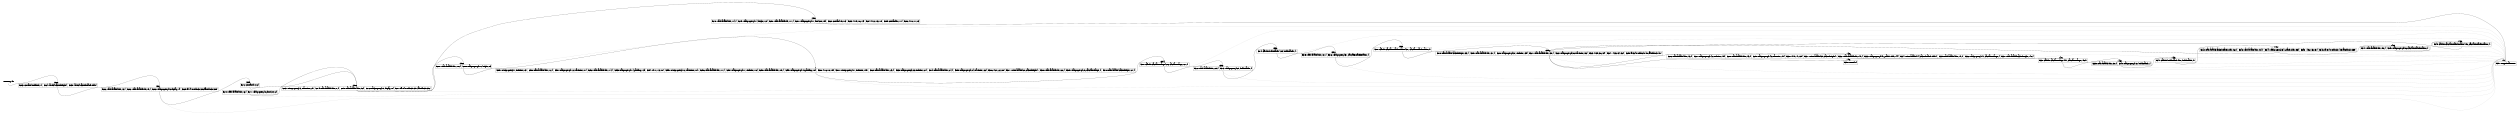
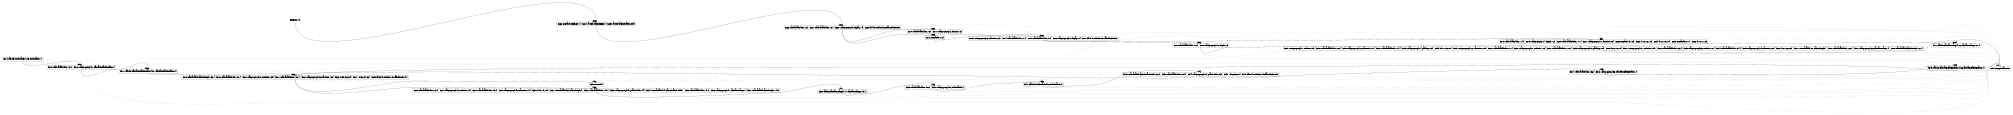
none -> (884, 33)
(1223, 69) -> none
